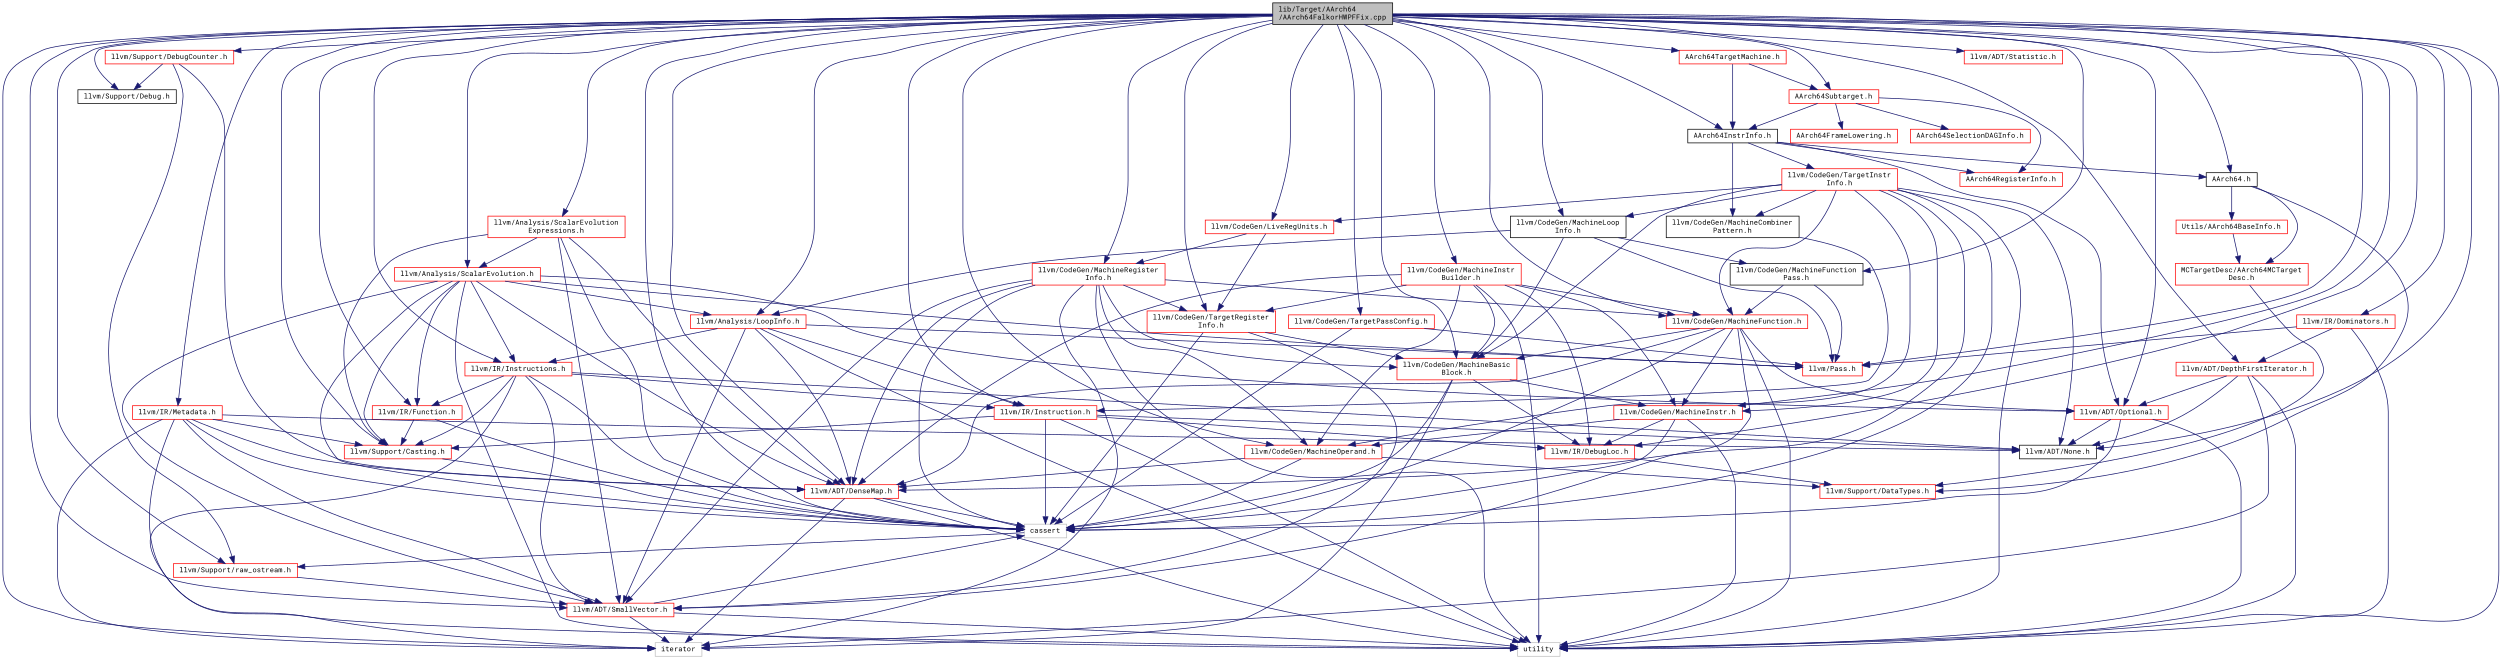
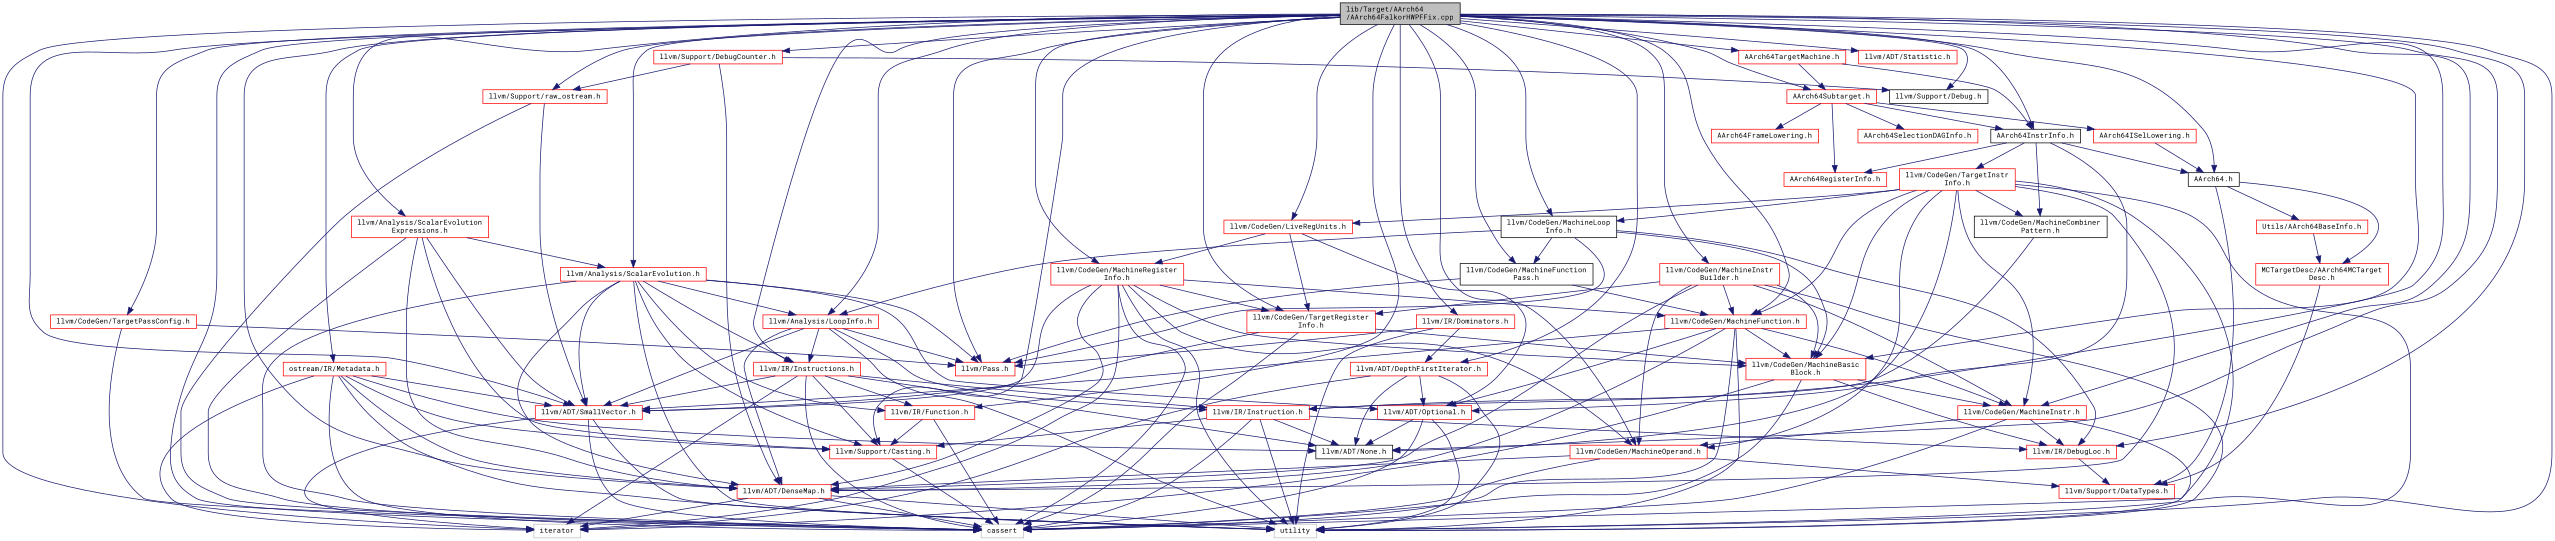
(2075, 49) -> (1473, 290)
none -> (2145, 136)
(1563, 335) -> (1892, 285)
(177, 413) -> (335, 369)
(665, 550) -> (241, 500)
